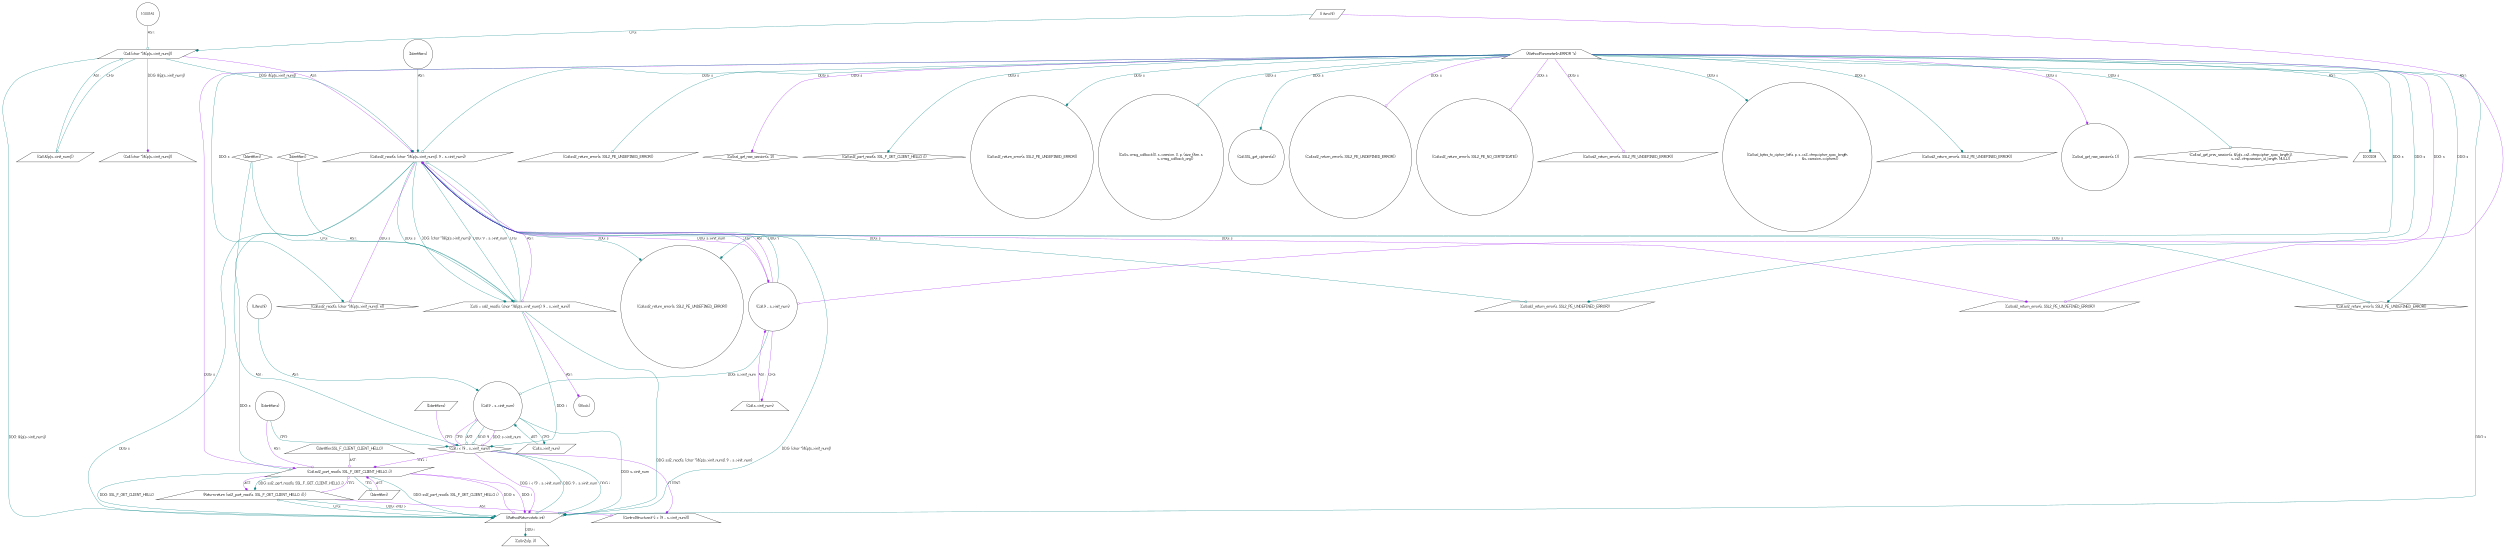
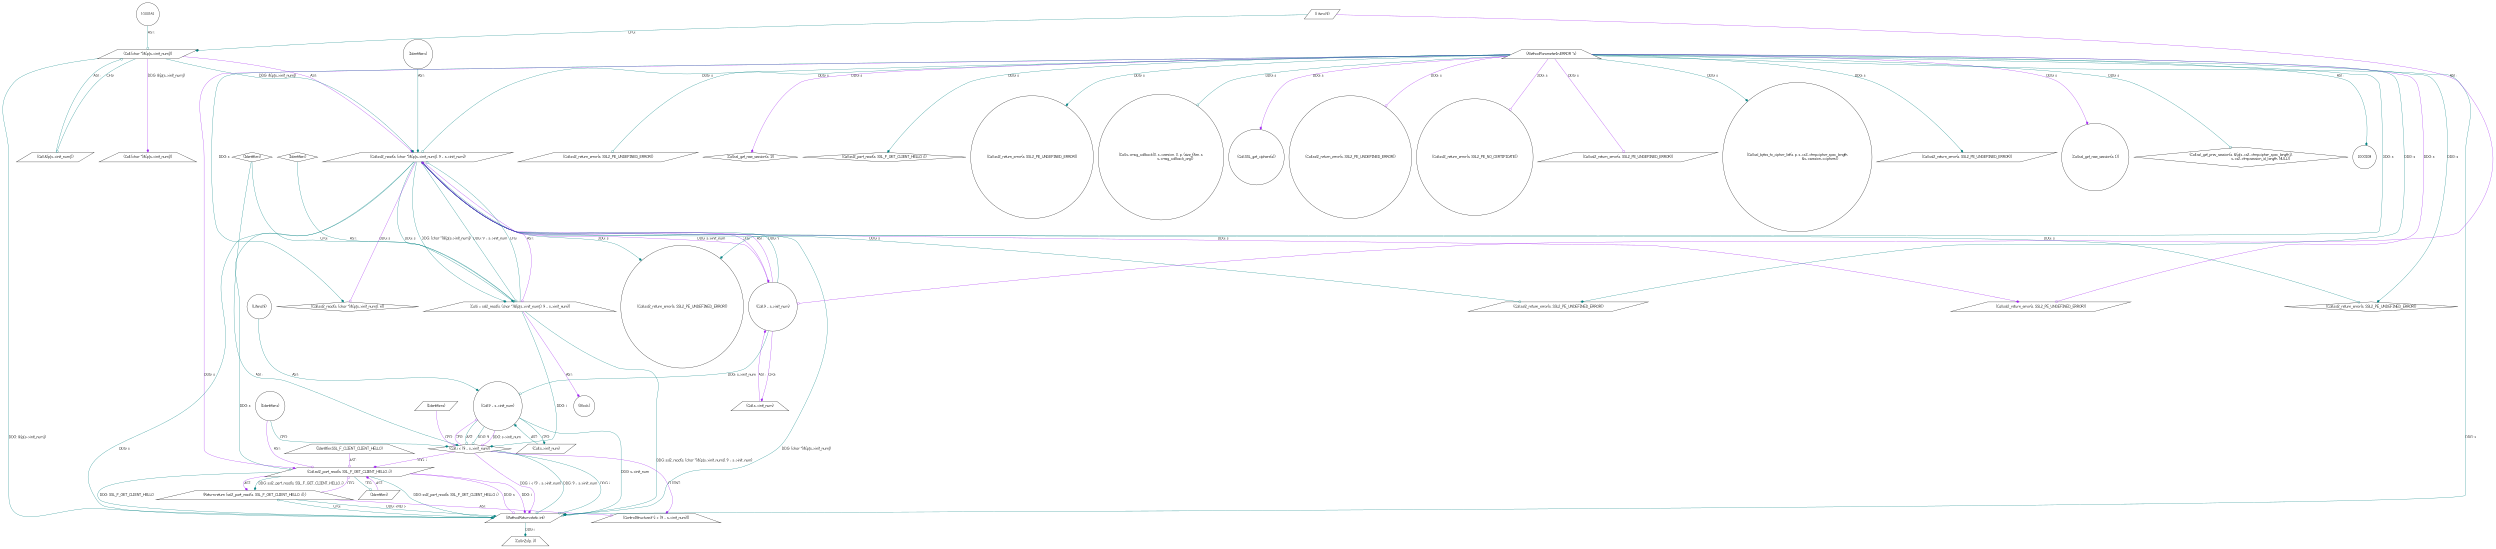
(1370, 67) -> (1370, 67)
(2370, 157) -> (2365, 157)
